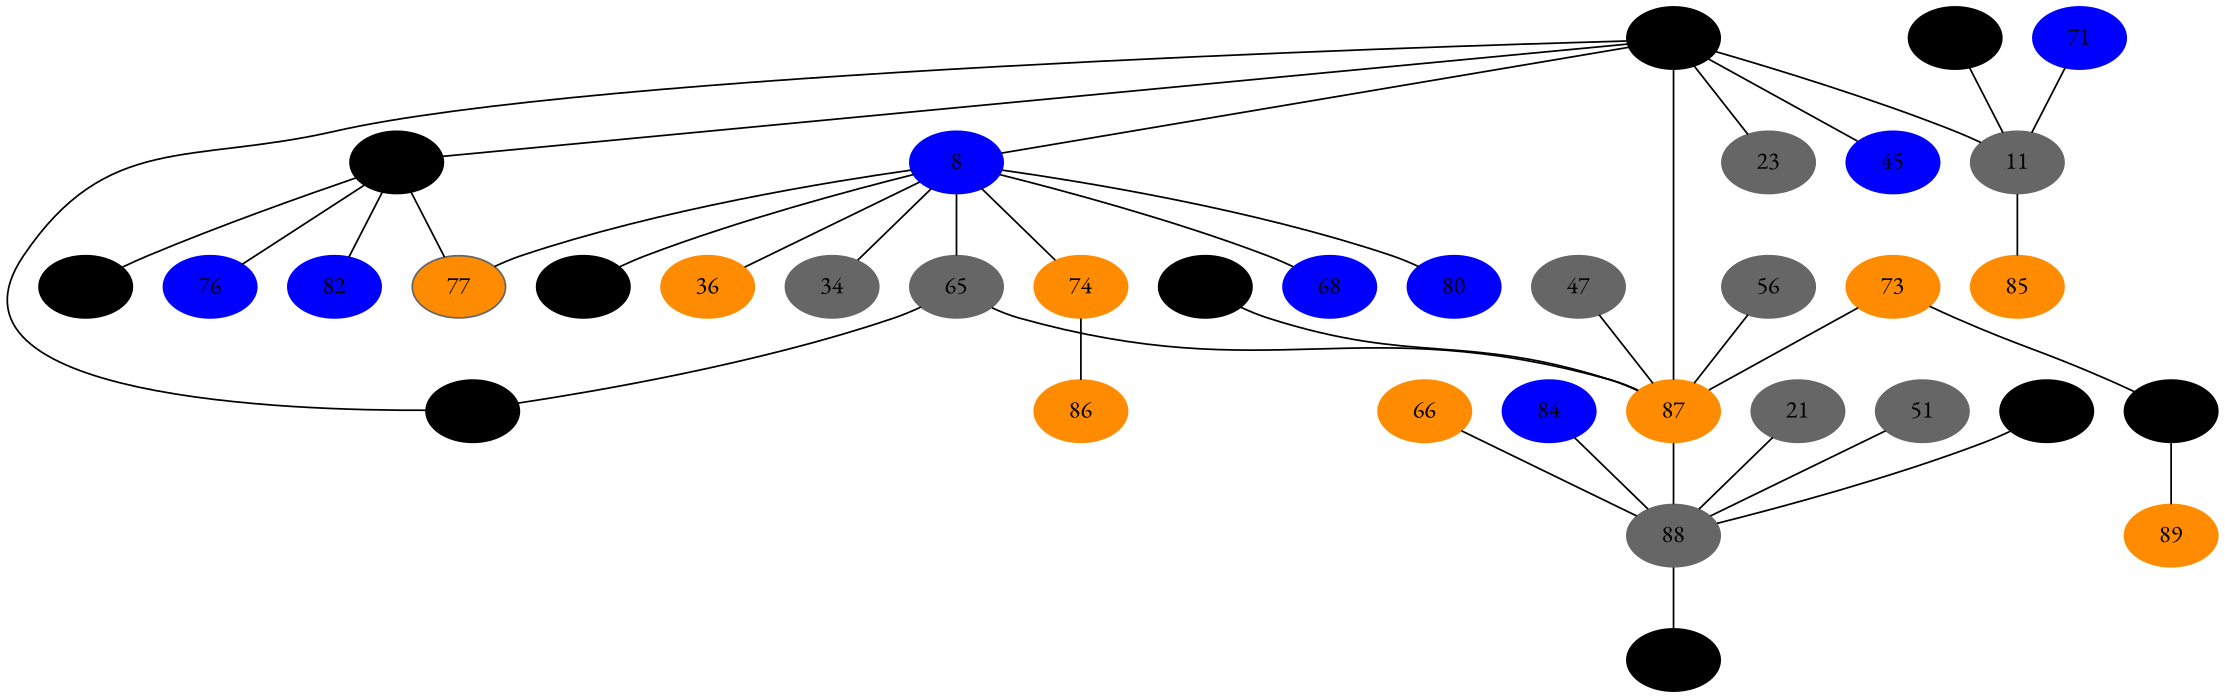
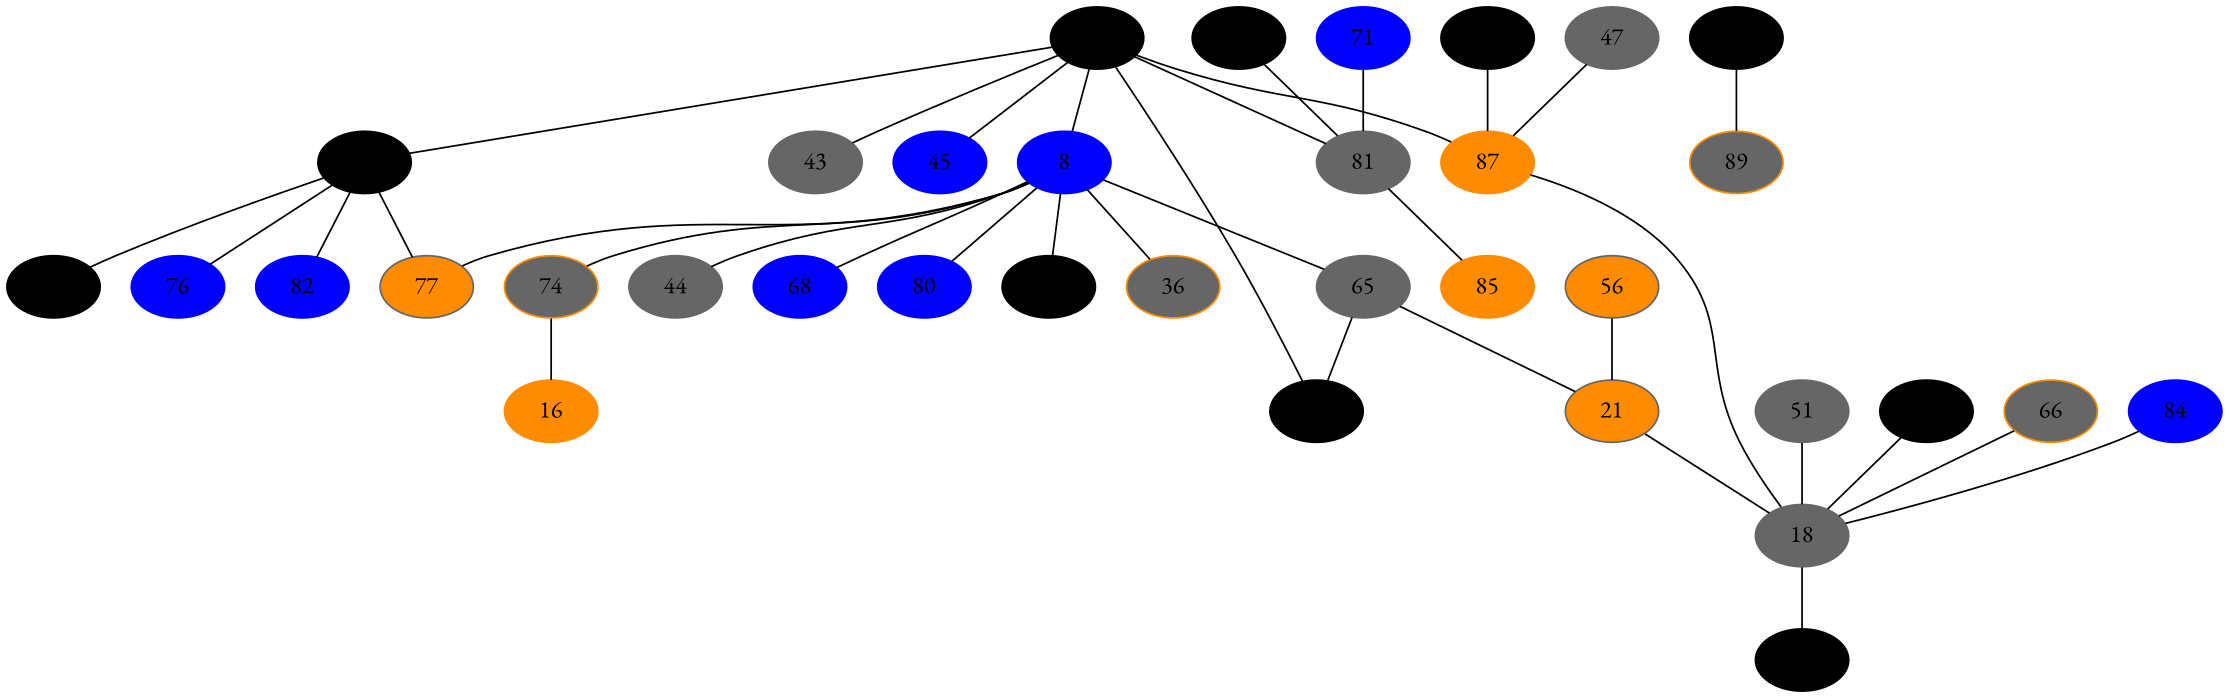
(1769, 162) -> (816, 162)
(2017, 162) -> (1363, 162)
(708, 287) -> (1173, 287)
(832, 287) -> (676, 287)
(1081, 287) -> (551, 287)
(1769, 287) -> (1612, 287)
(1893, 287) -> none
(1315, 349) -> (1488, 349)
(1721, 349) -> (1612, 349)
(1081, 411) -> (551, 411)
(1425, 411) -> (2051, 411)
(1798, 411) -> (1612, 411)
(1674, 536) -> (1802, 536)
(2171, 536) -> (1736, 162)
